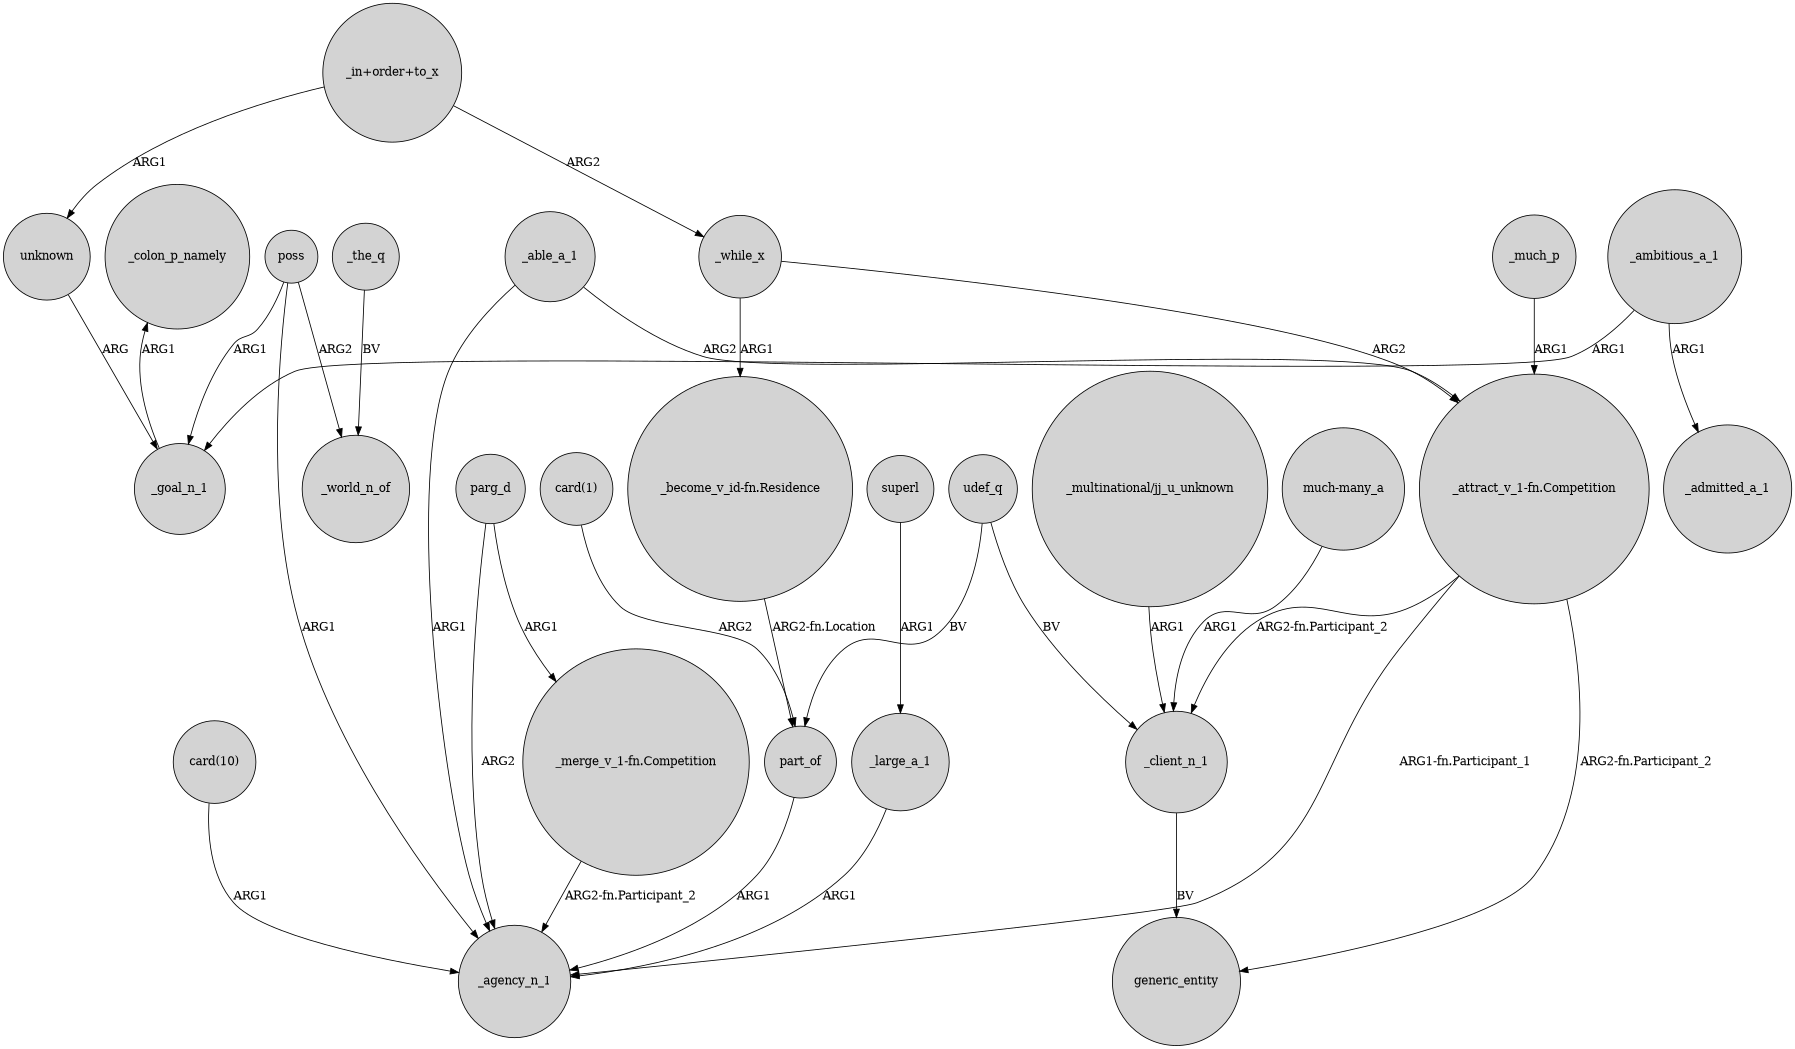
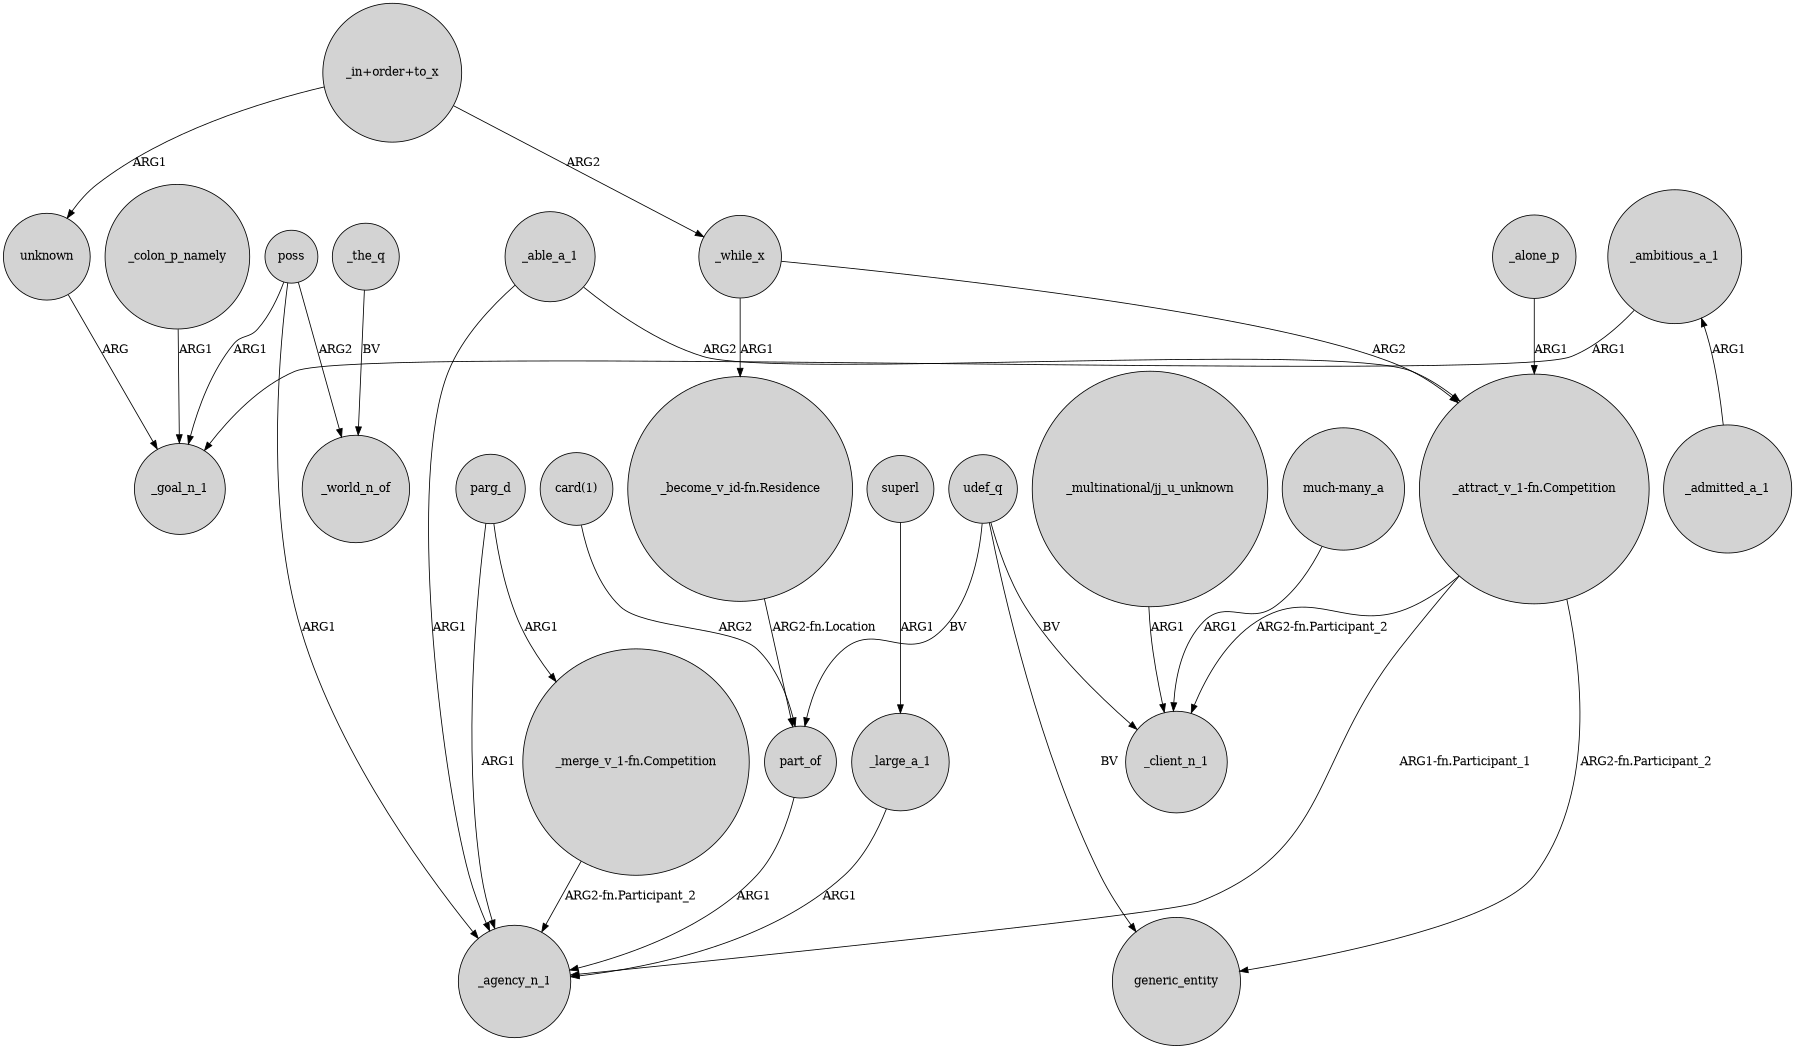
(1534, 257) -> (1534, 257)
(1677, 375) -> (1716, 375)
(142, 391) -> (179, 382)
(215, 762) -> none
(498, 762) -> (498, 762)
(1176, 861) -> (1043, 730)
